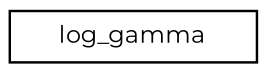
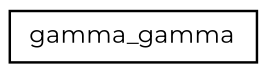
(133, 37) -> (133, 37)
